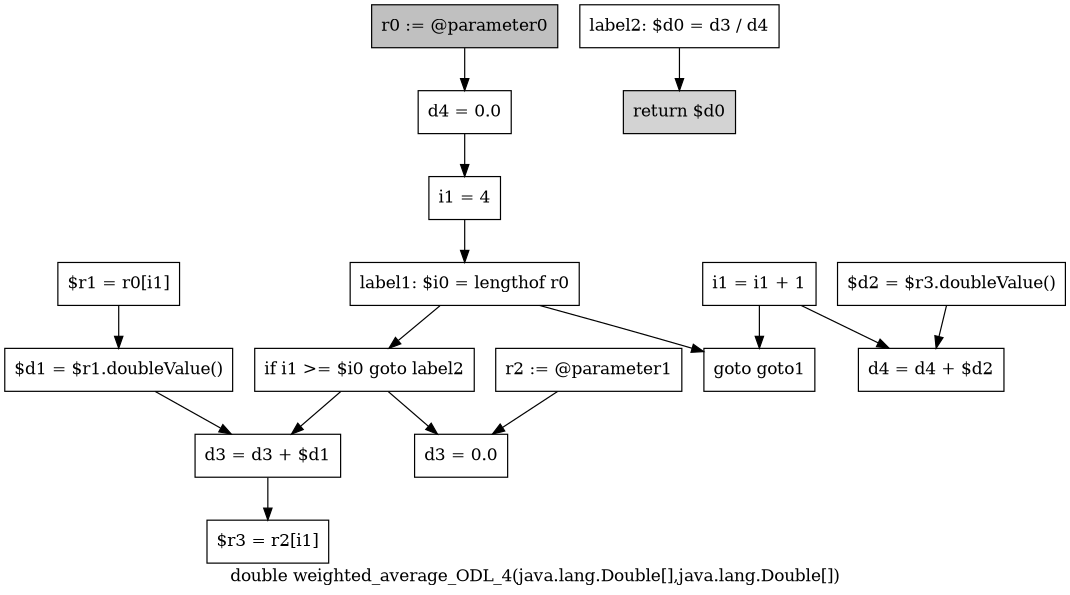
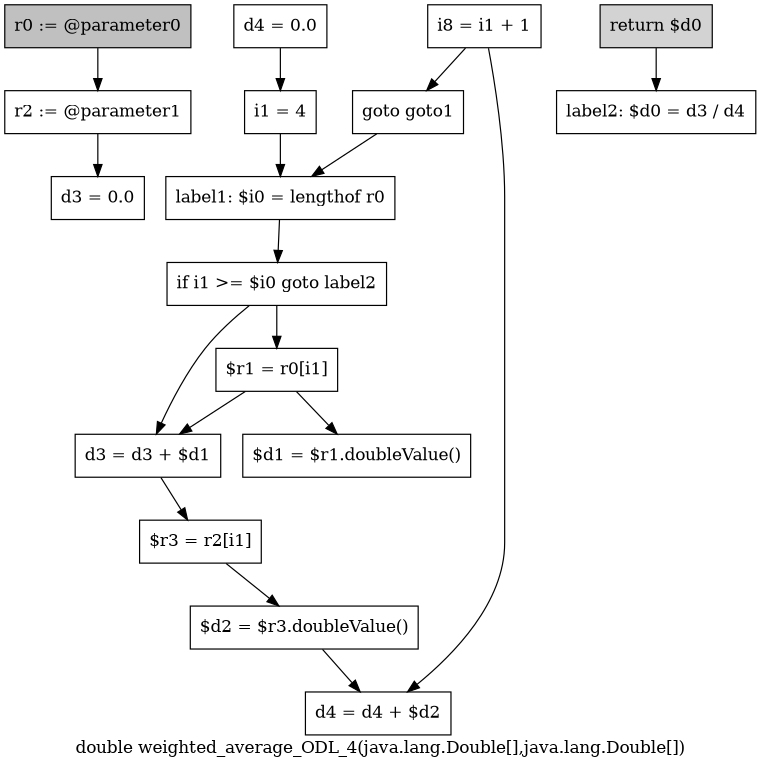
(465, 63) -> (98, 63)
(679, 63) -> (656, 63)
(759, 284) -> (484, 26)
(616, 327) -> (349, 152)
(408, 409) -> (277, 321)
(188, 410) -> (218, 409)
none -> (248, 581)
